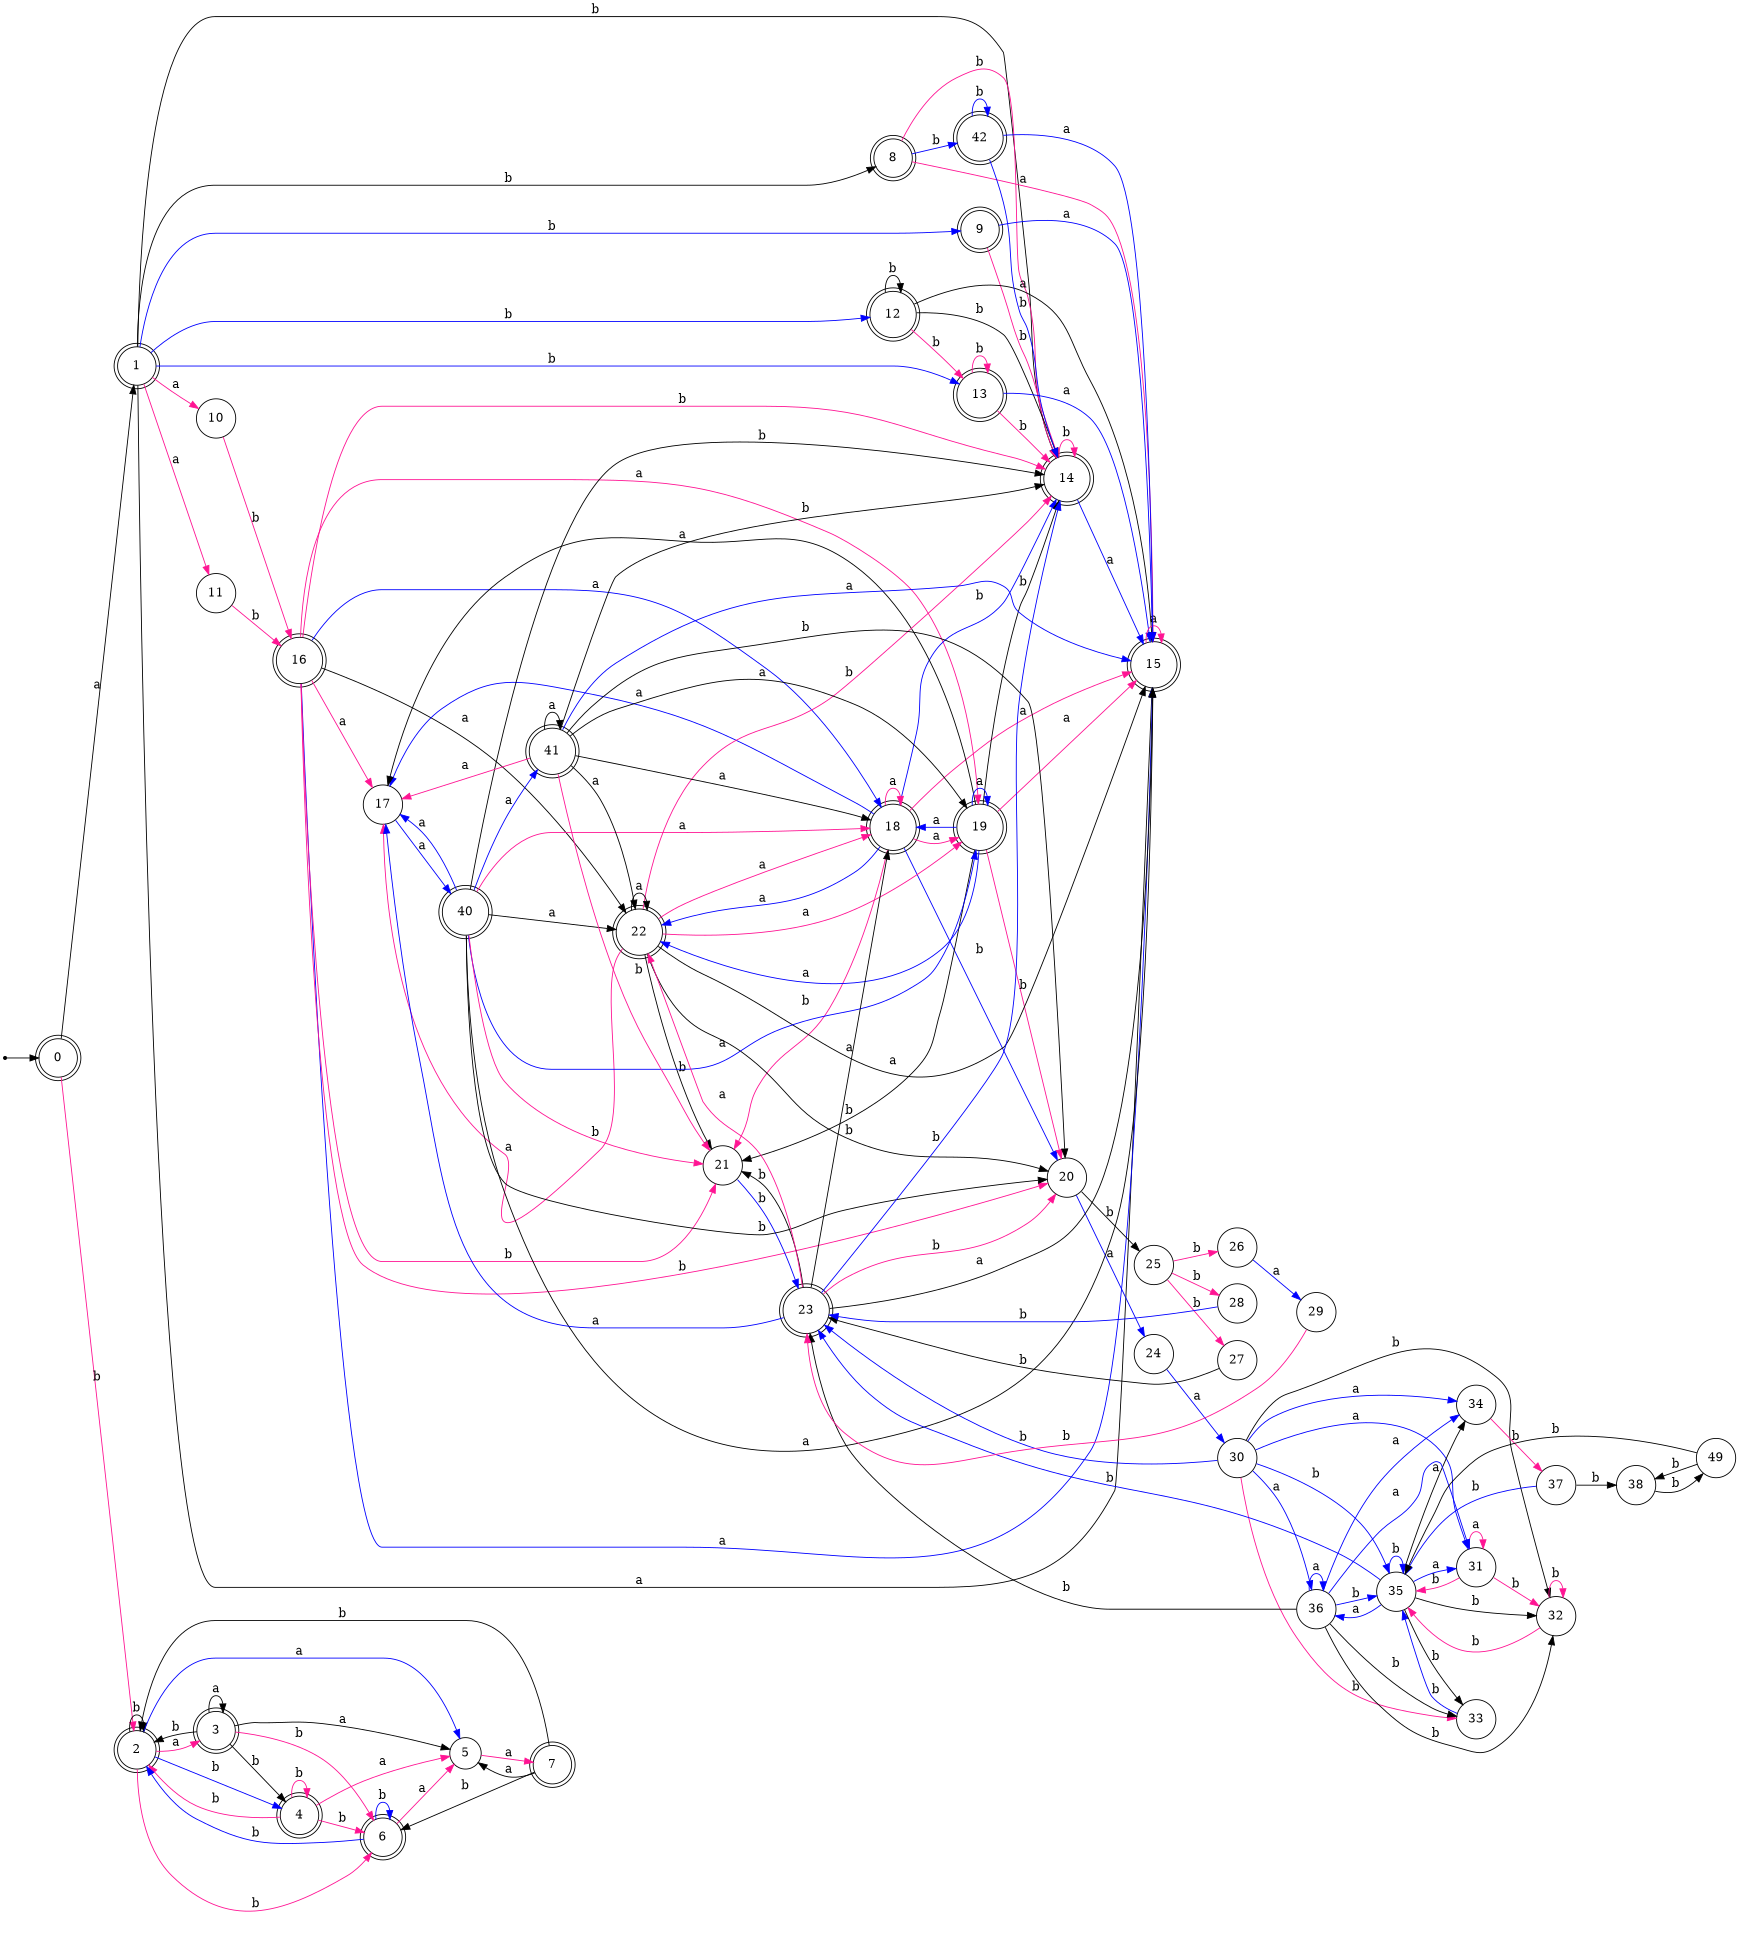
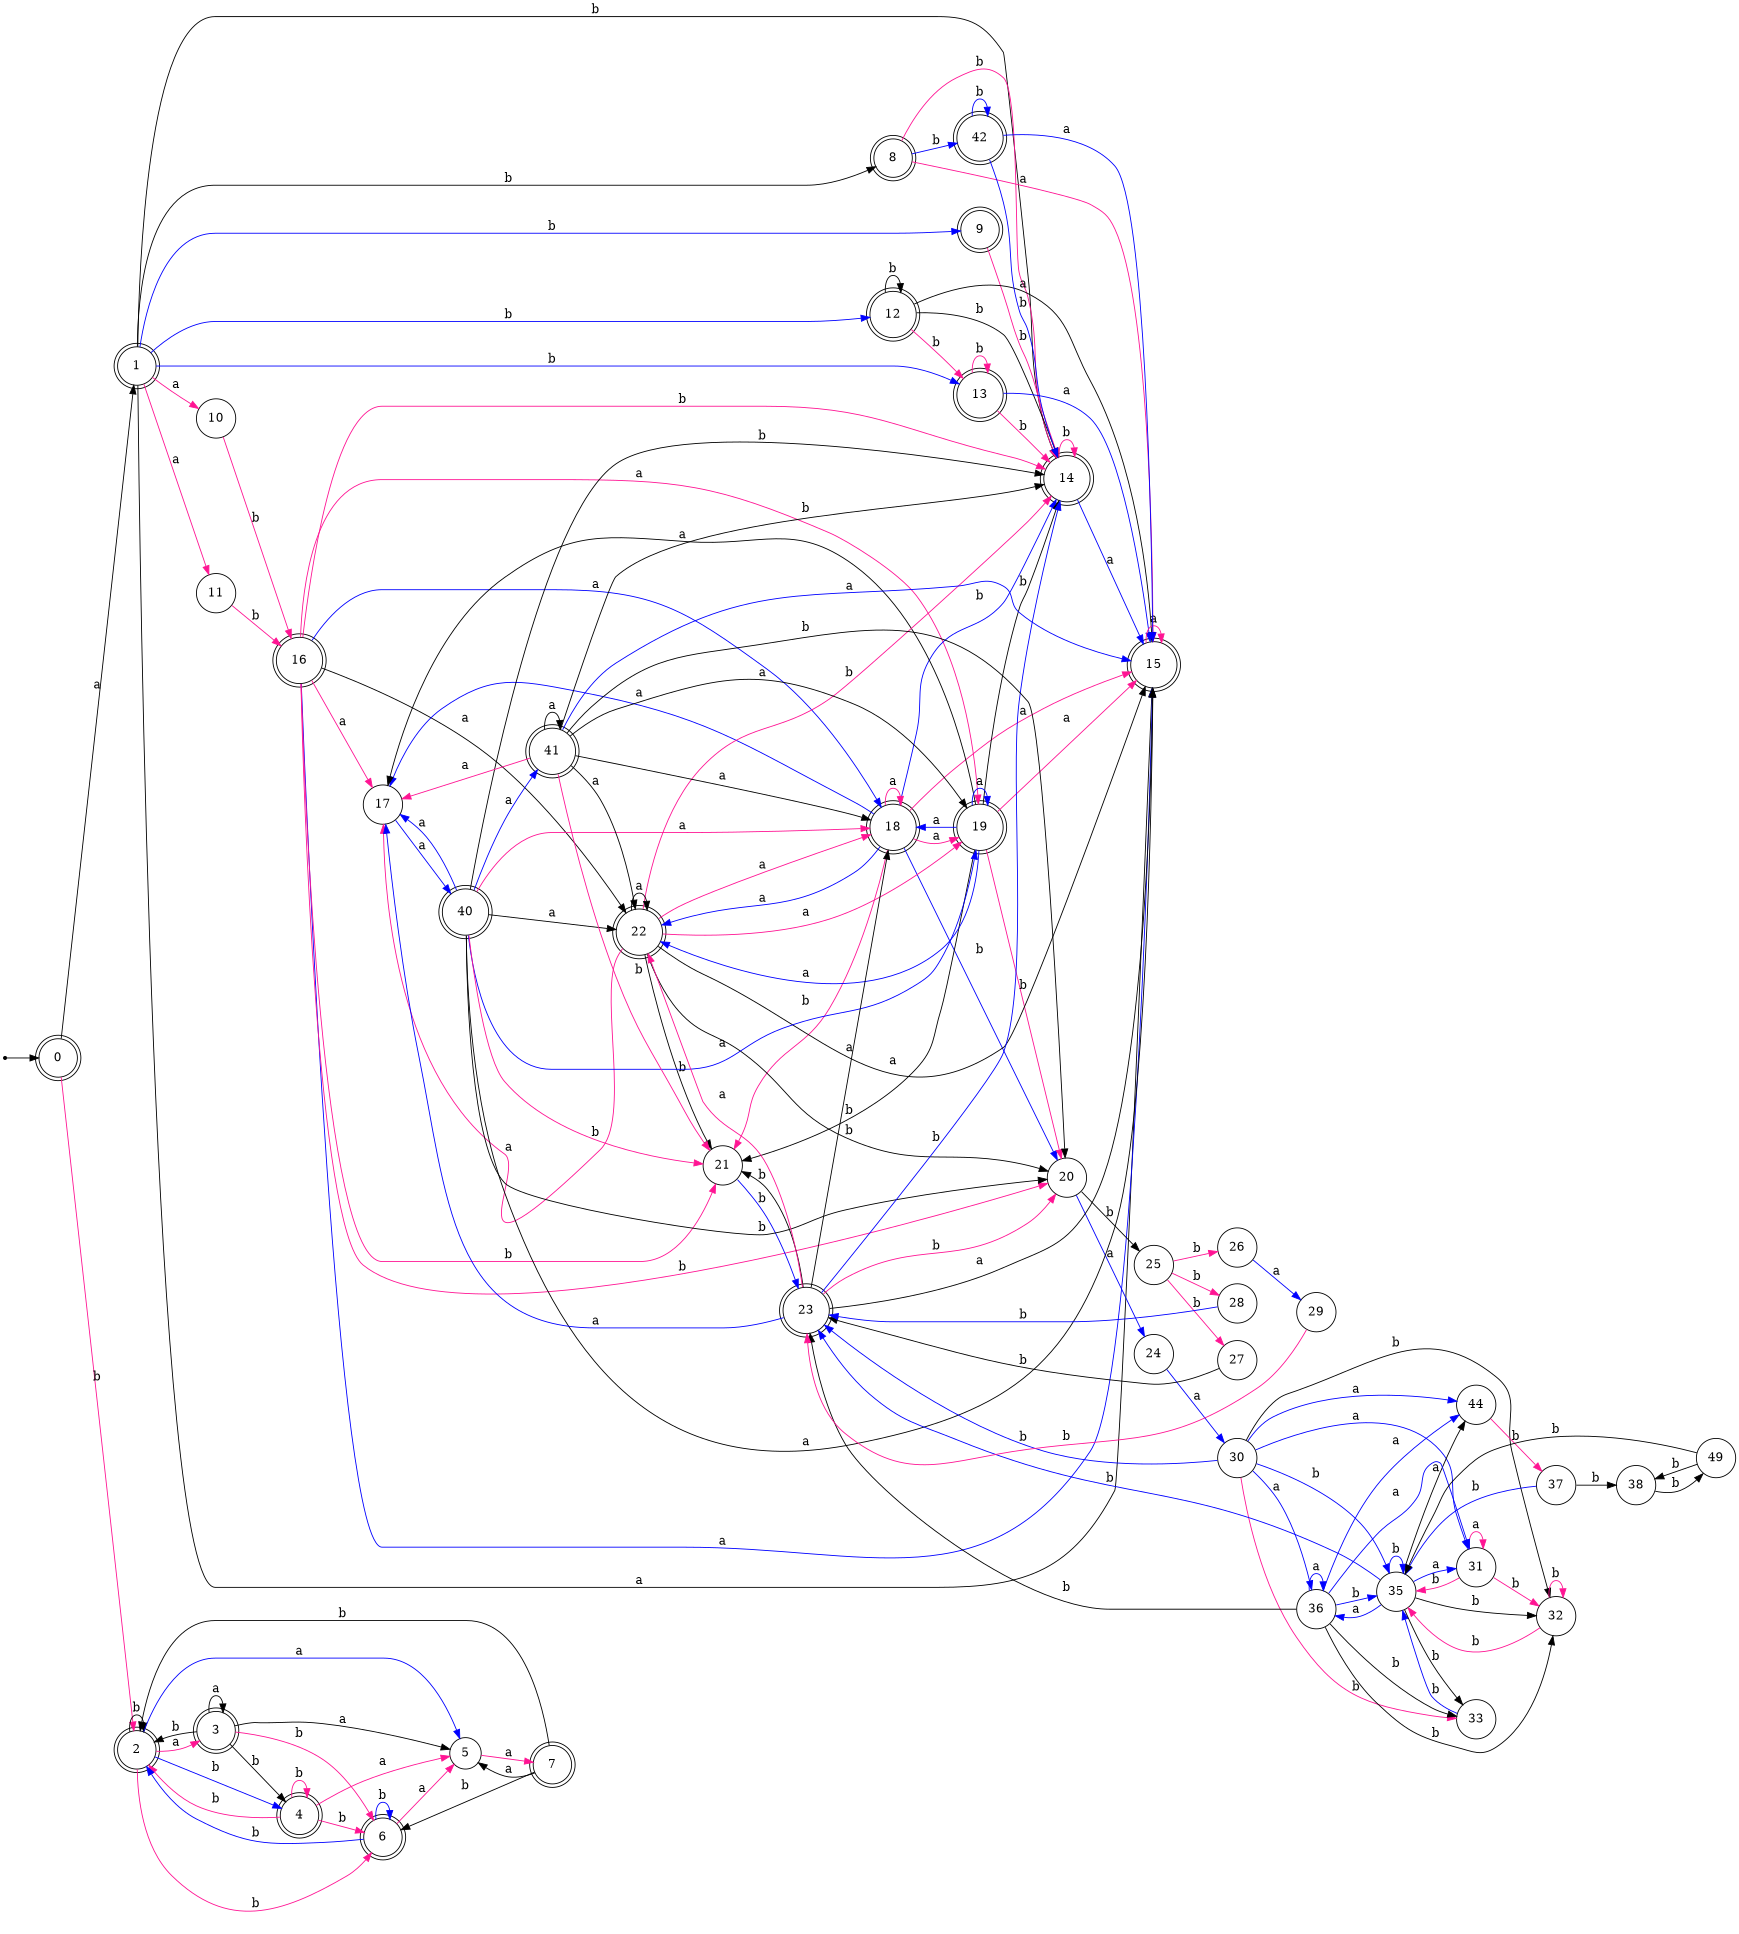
(1140, 376) -> none
(1476, 1405) -> (1476, 1405)
